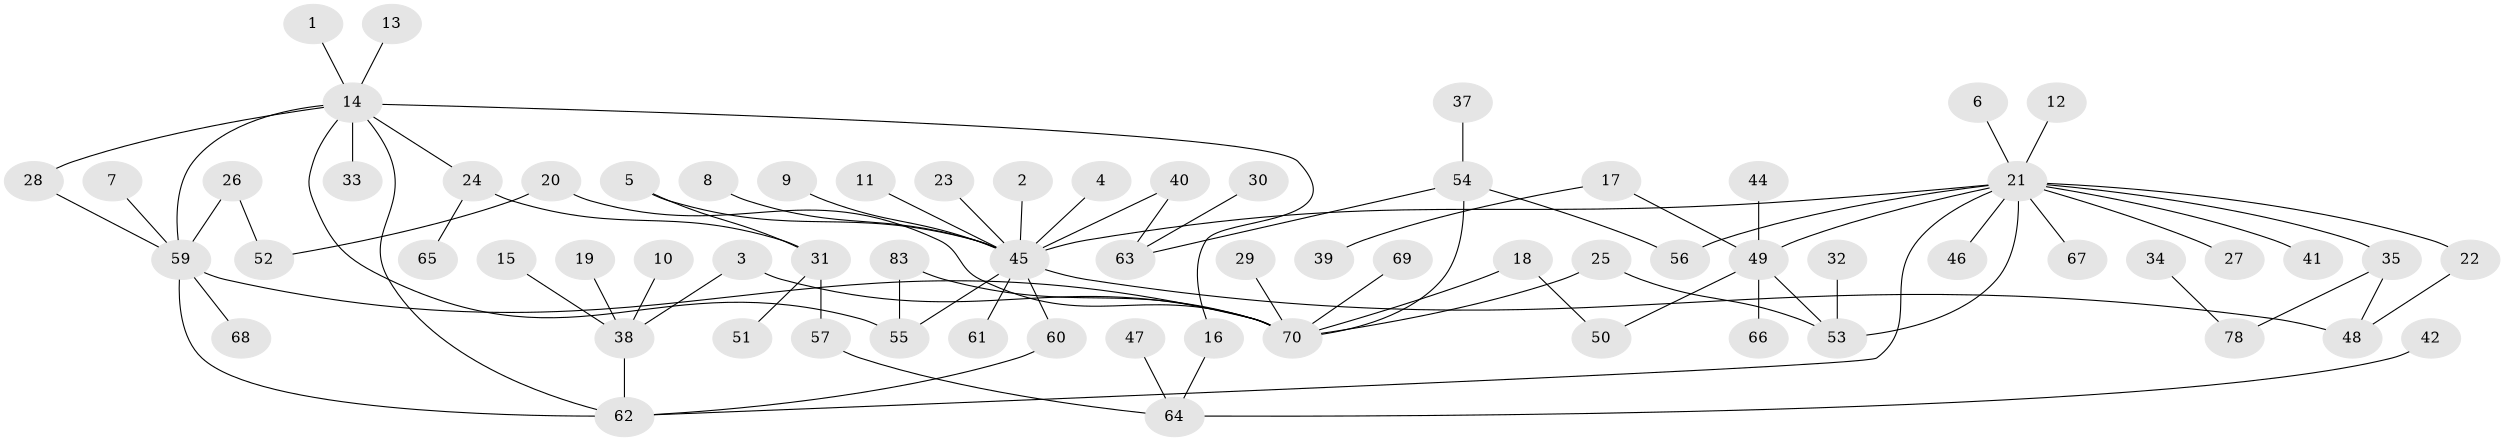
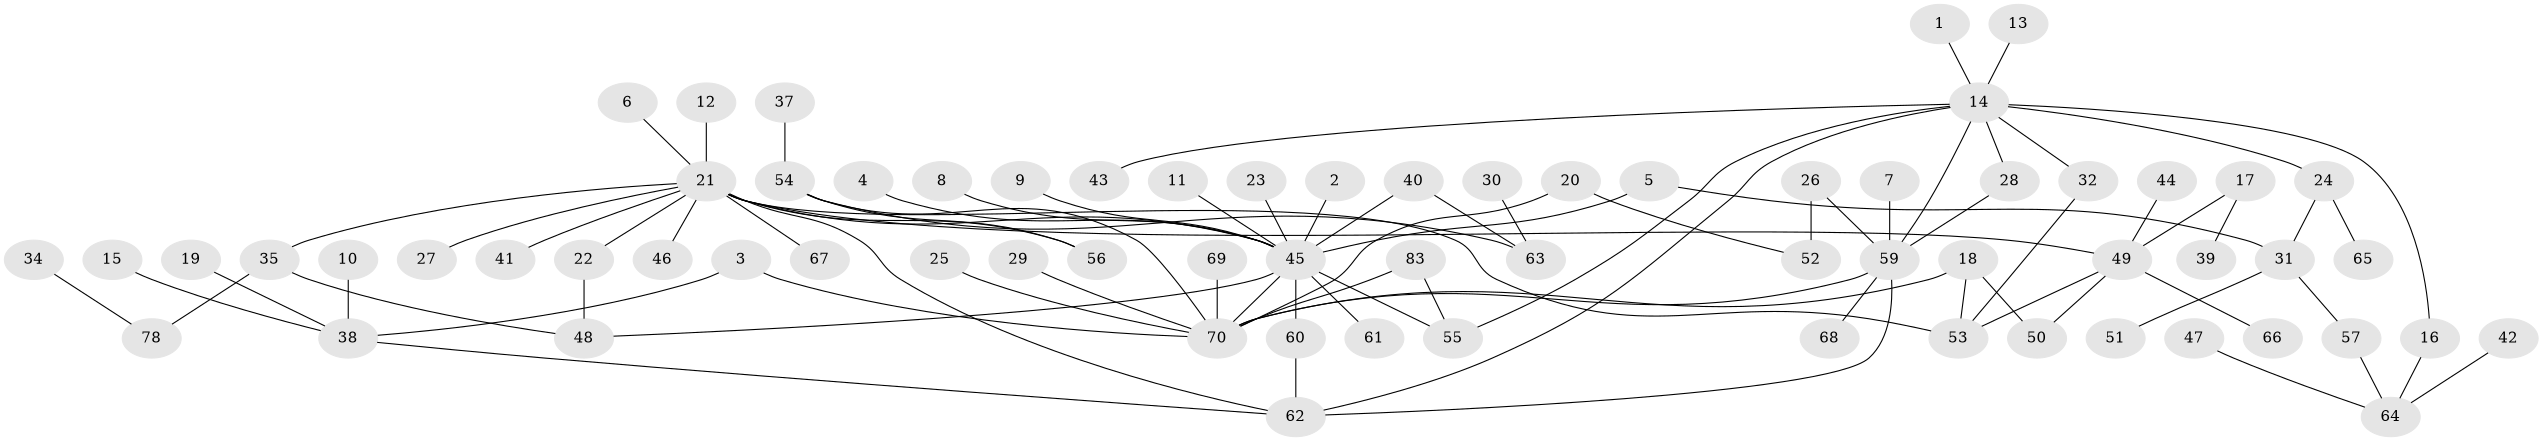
none -> (2034, 142)
(353, 181) -> (1099, 181)
(1681, 291) -> (1963, 299)
none -> (1257, 299)
